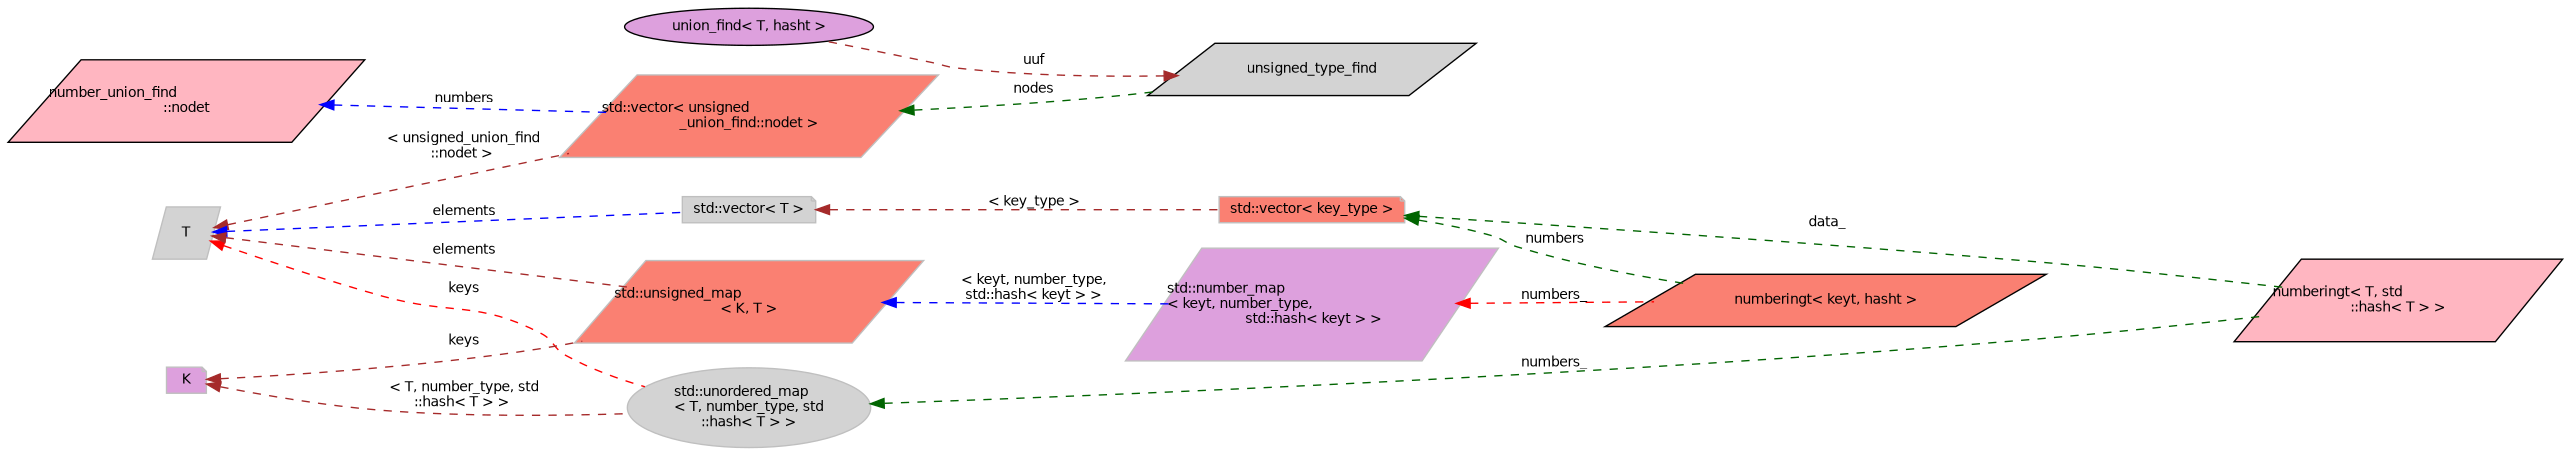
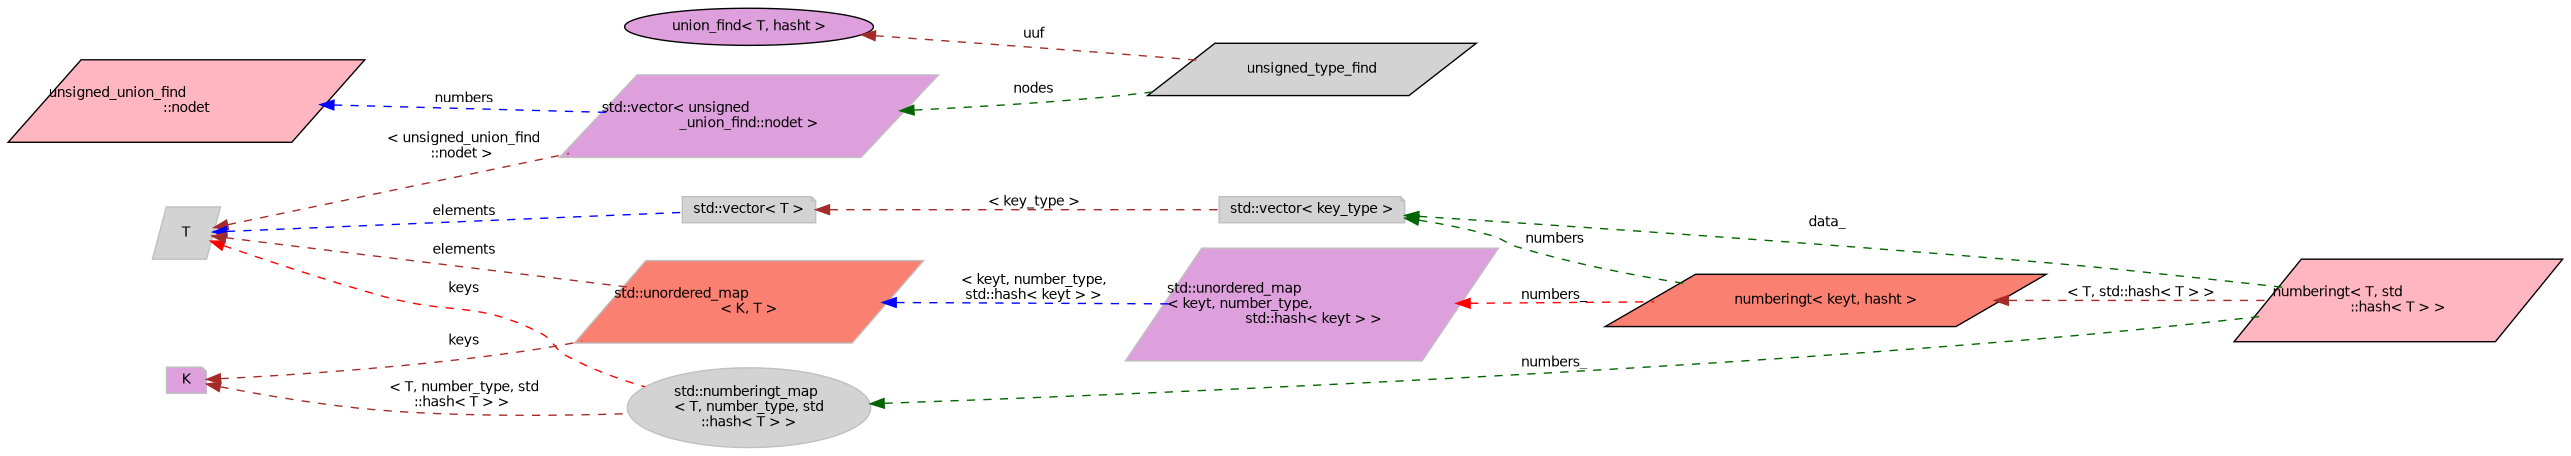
(994, 71) -> (1036, 48)
(186, 101) -> (186, 101)
(749, 116) -> (749, 116)
(1312, 210) -> (1312, 210)
none -> (2141, 300)
(749, 302) -> (749, 302)
(1312, 305) -> (1312, 305)
(749, 408) -> (749, 408)
